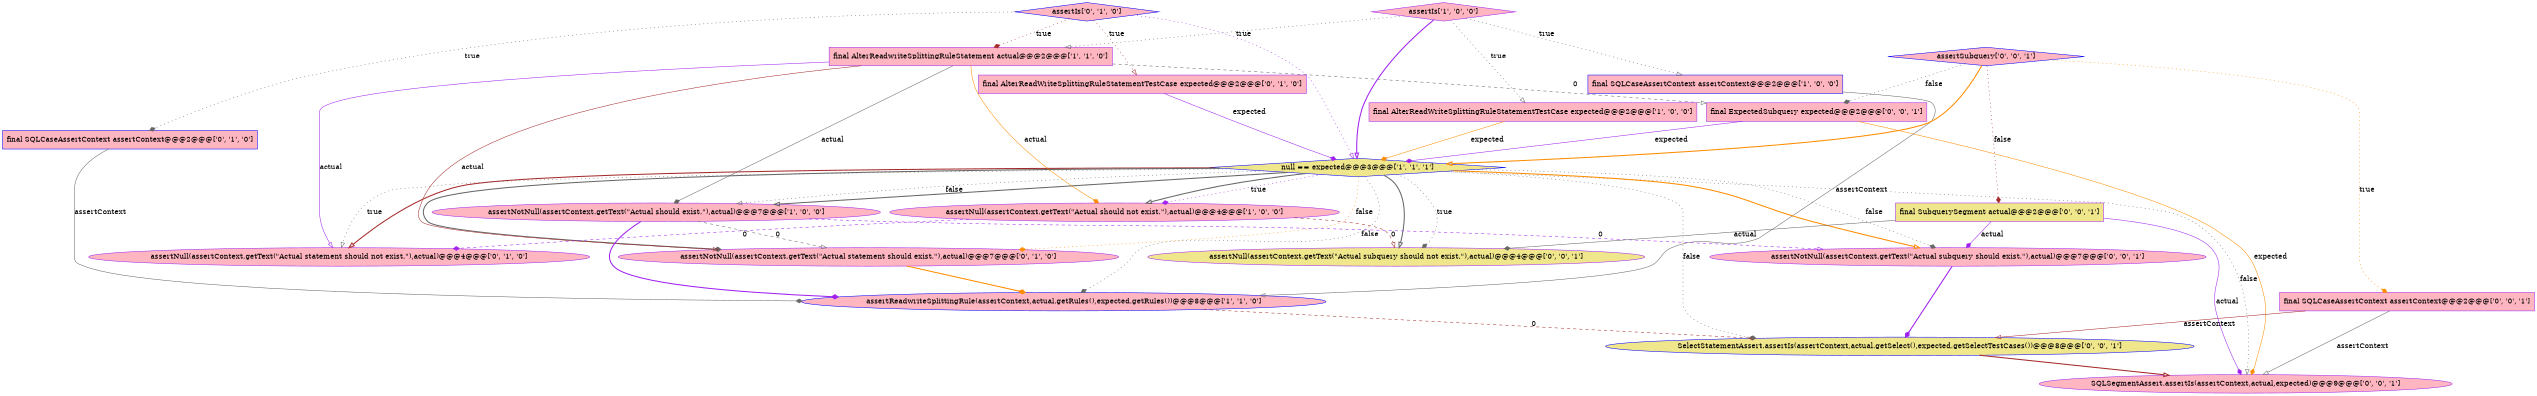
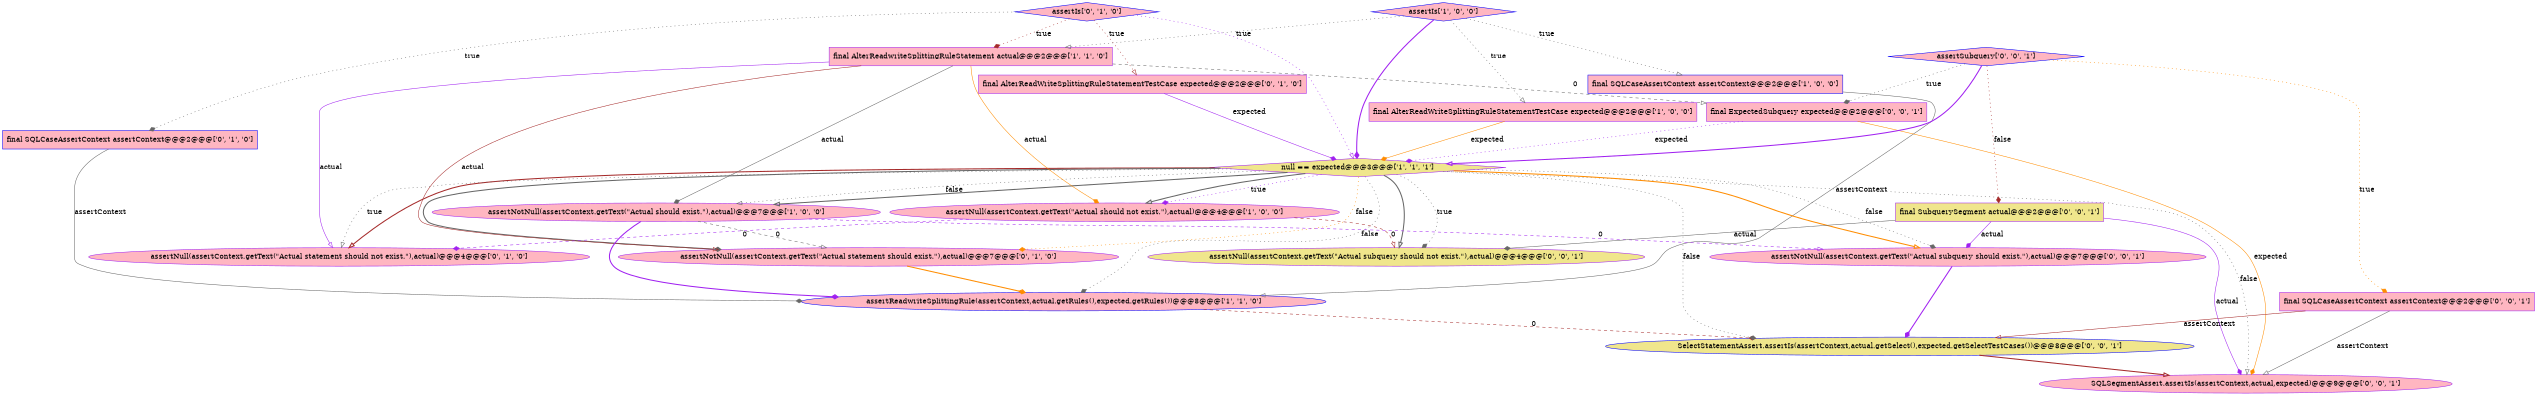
(1444, 12) -> (1444, 12)
(1381, 74) -> (1381, 74)
(1934, 84) -> (1934, 84)
(1578, 141) -> (1578, 141)
(1731, 149) -> (1731, 149)
(1358, 168) -> (1358, 168)
